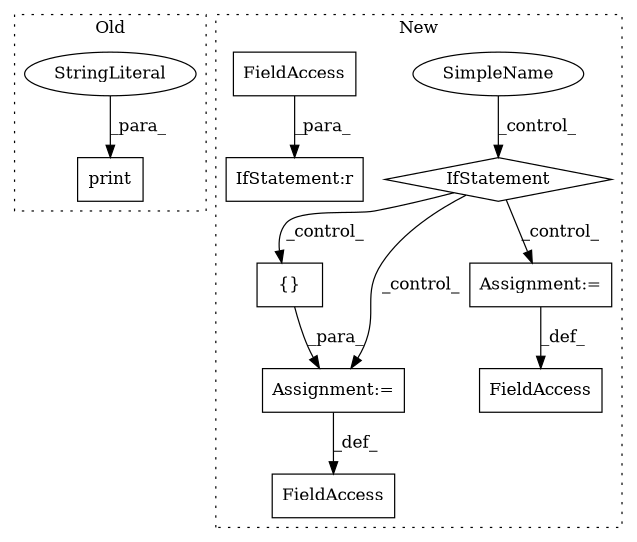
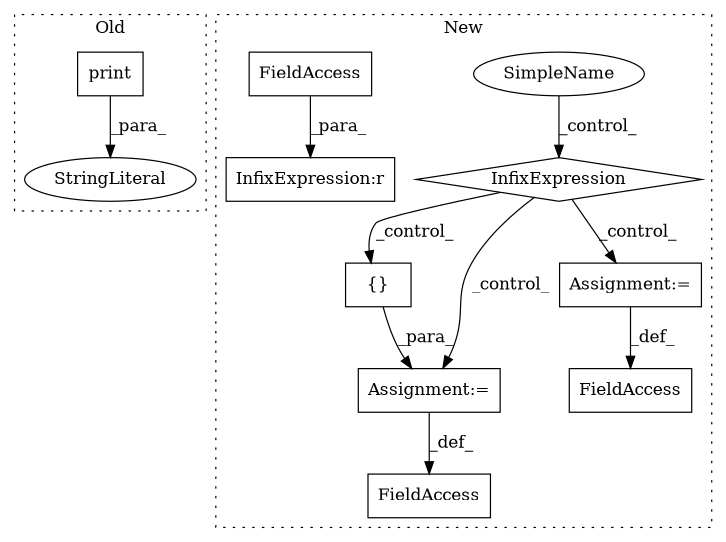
(110, 121) -> (110, 121)
(295, 179) -> (310, 179)
(498, 179) -> (559, 179)
